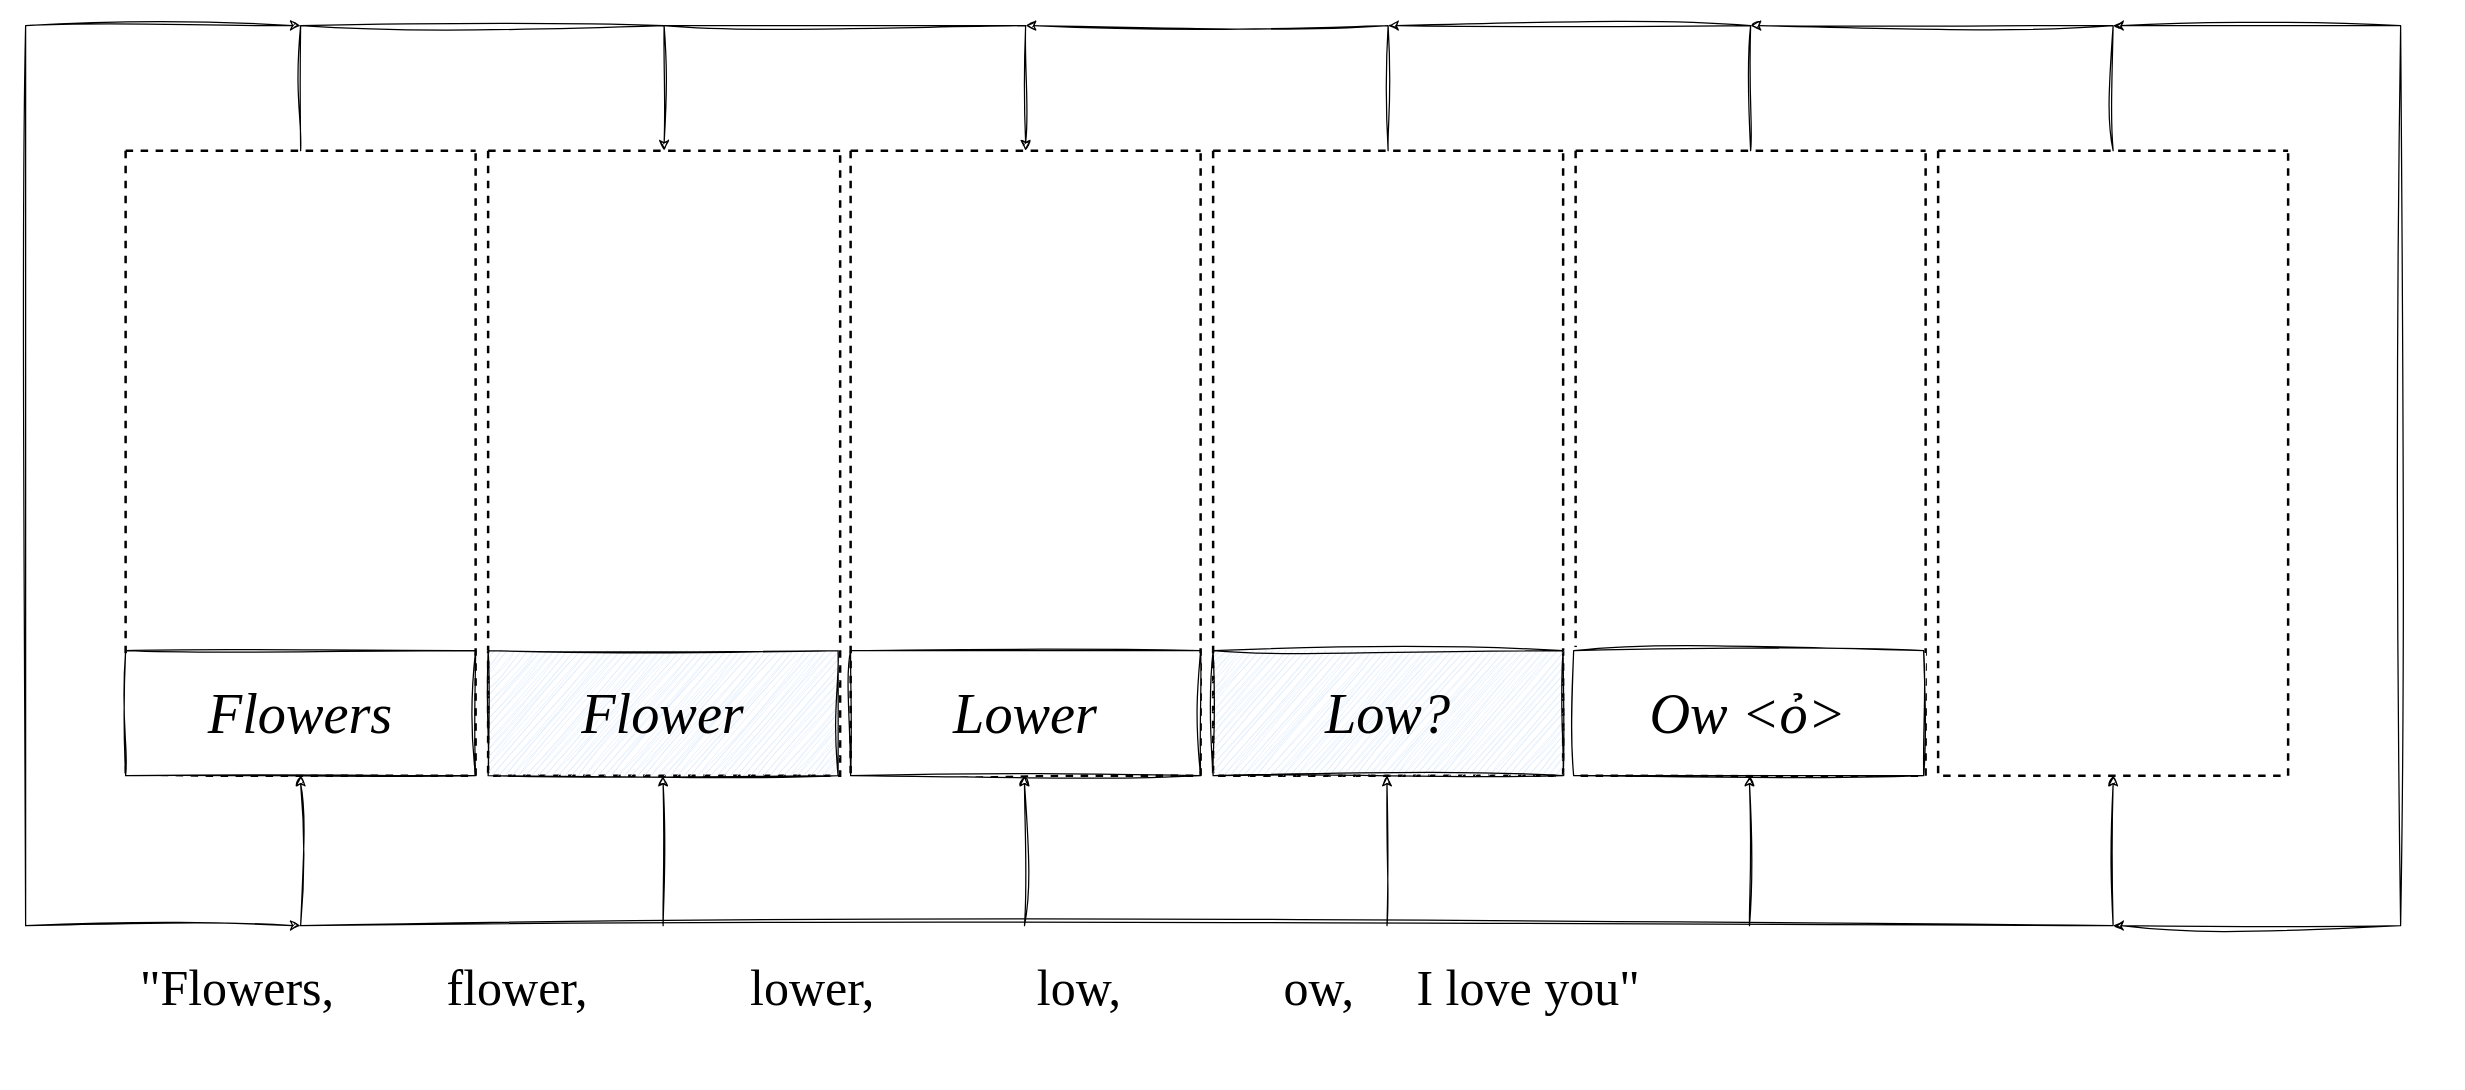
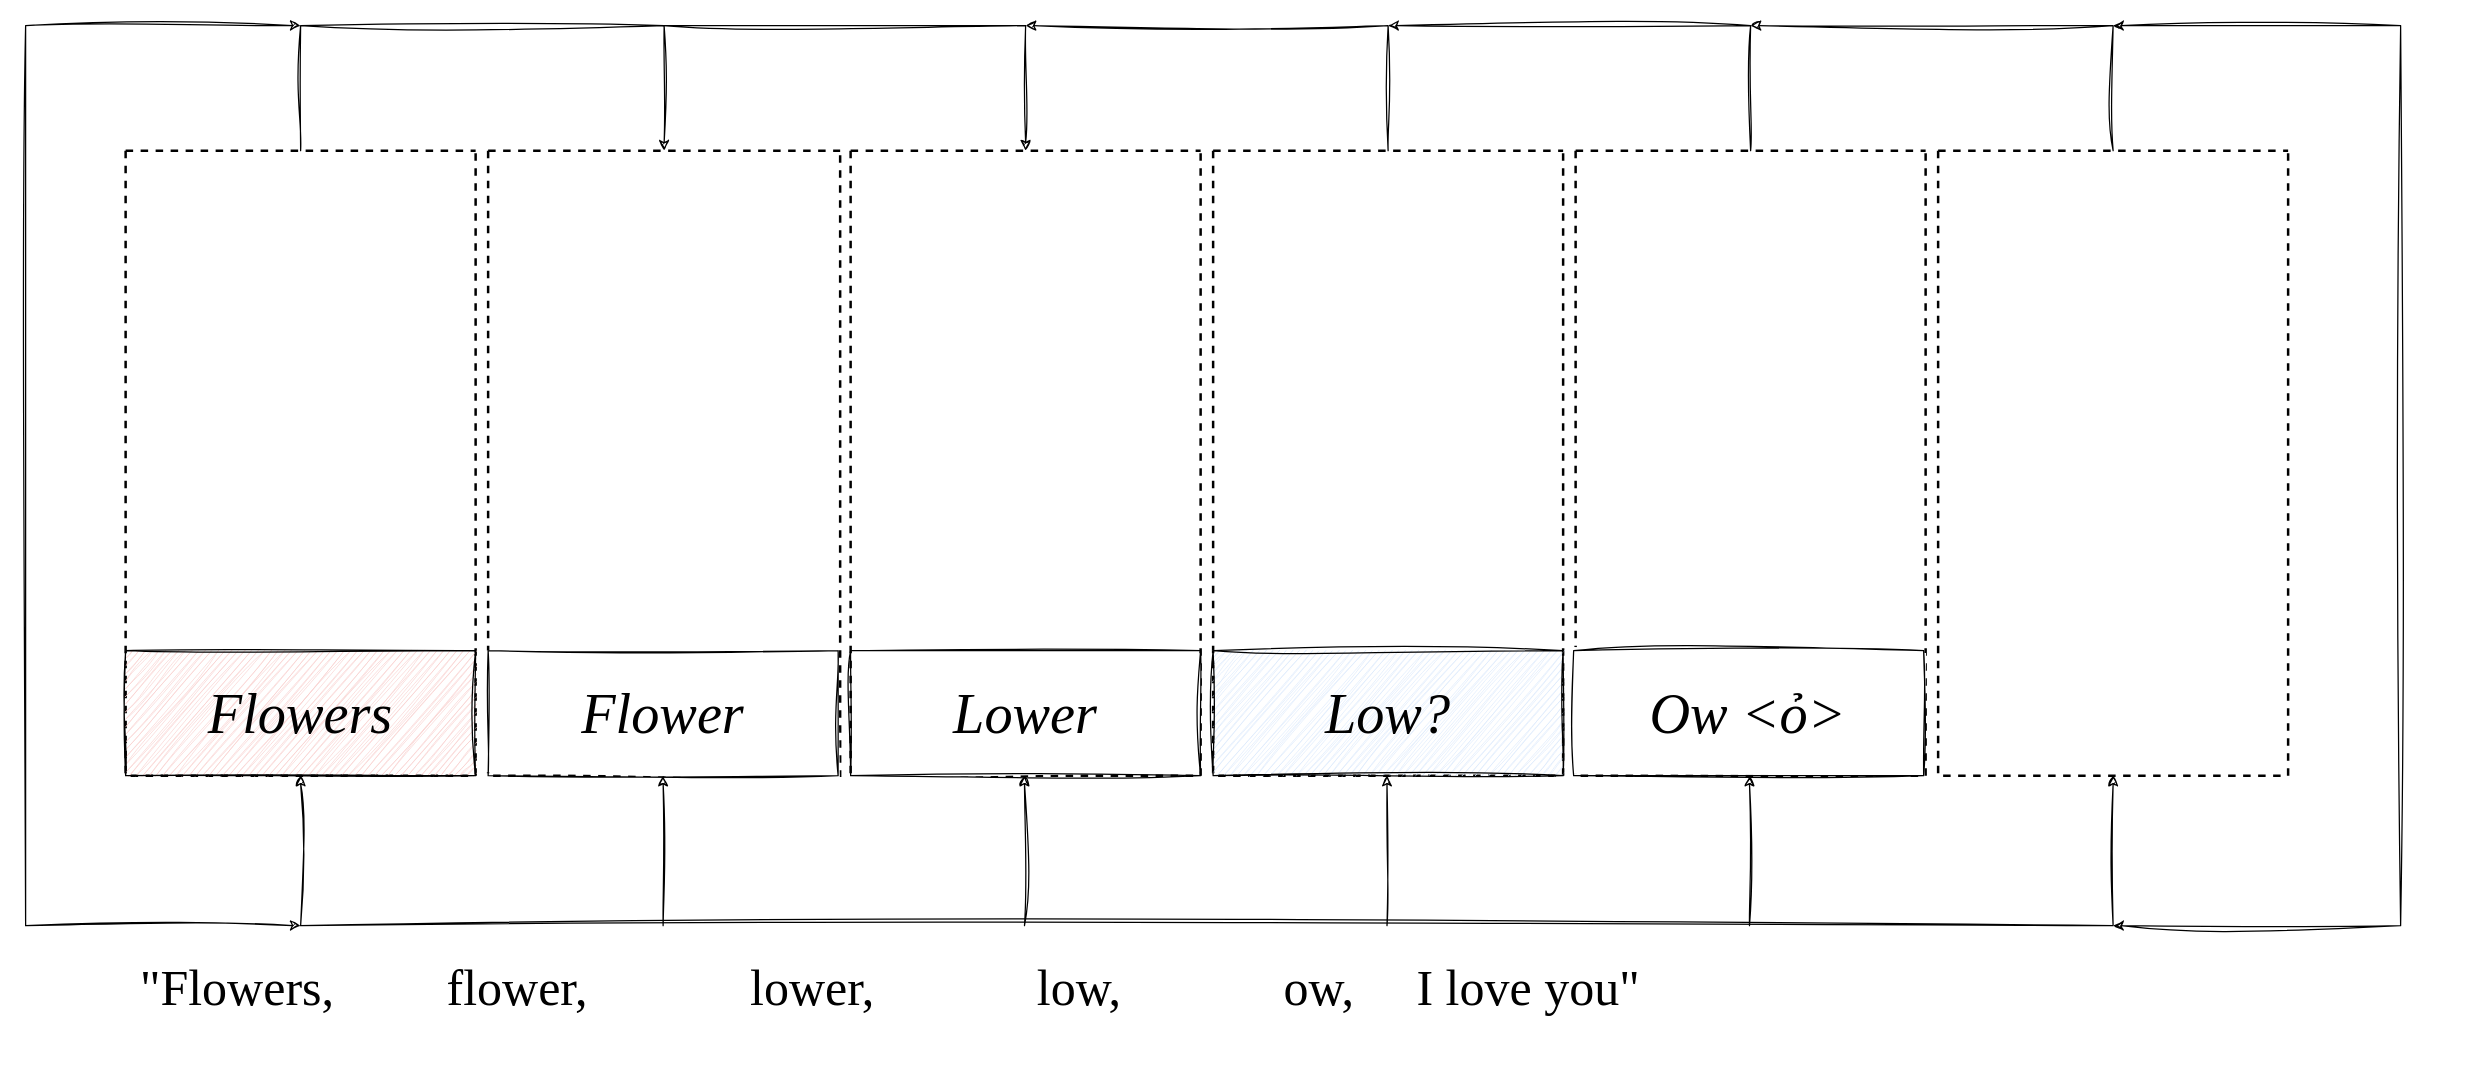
(301, 713) -> (301, 713)
(663, 713) -> (663, 713)
